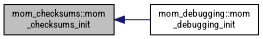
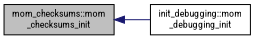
(204, 20) -> (200, 20)
